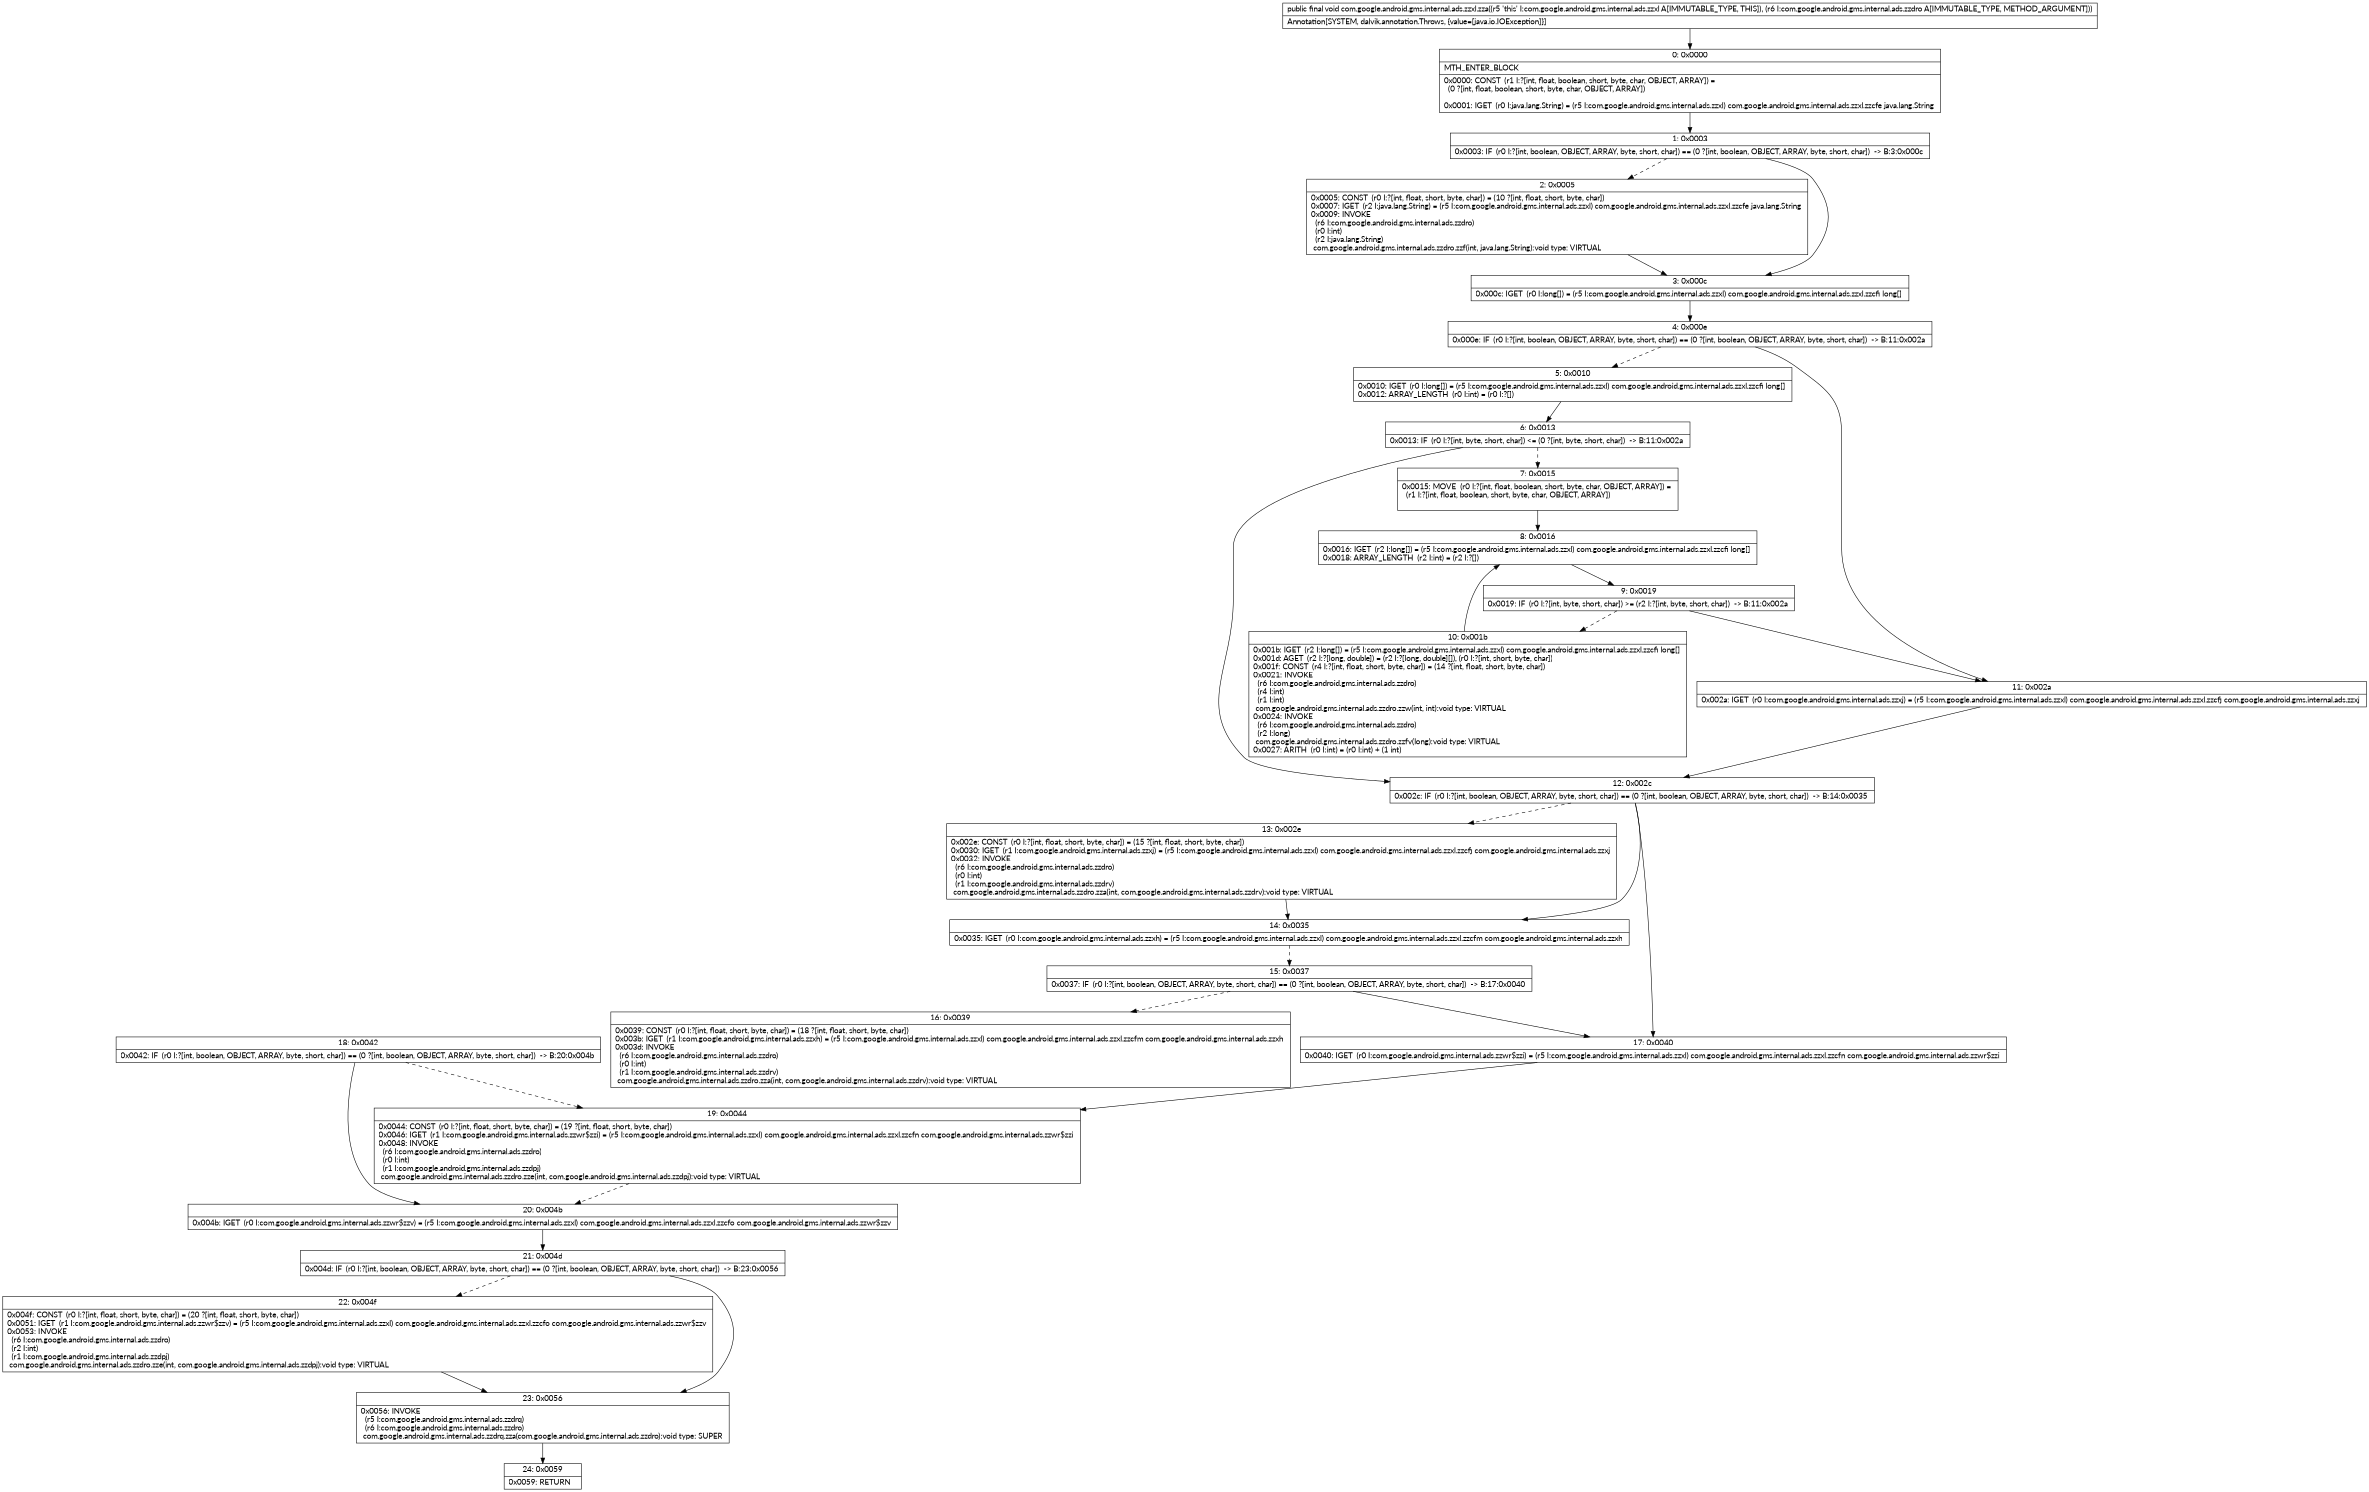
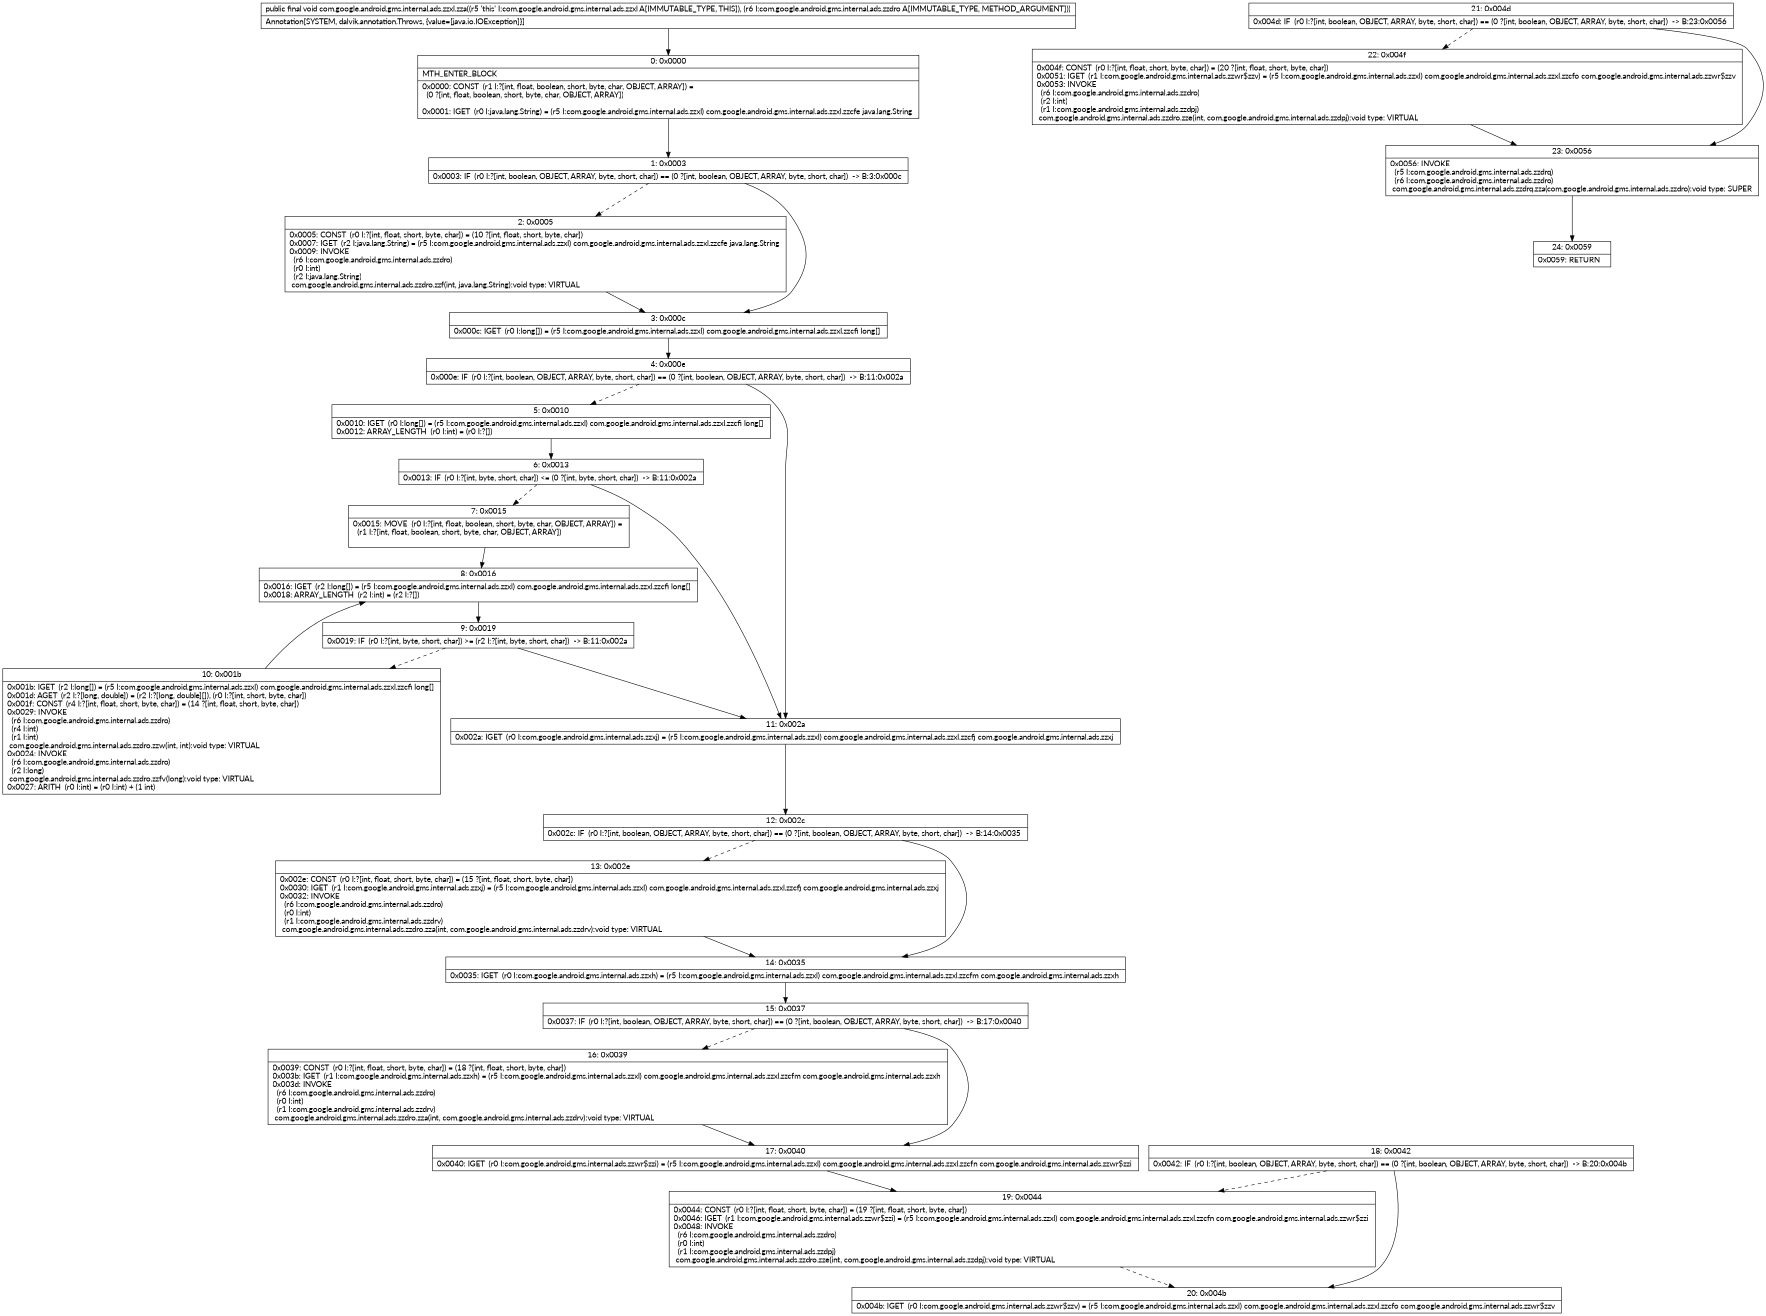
(1233, 598) -> (709, 577)
(1285, 675) -> (39, 712)
(1648, 917) -> (726, 1134)
(1289, 953) -> (786, 990)
(543, 1237) -> none
